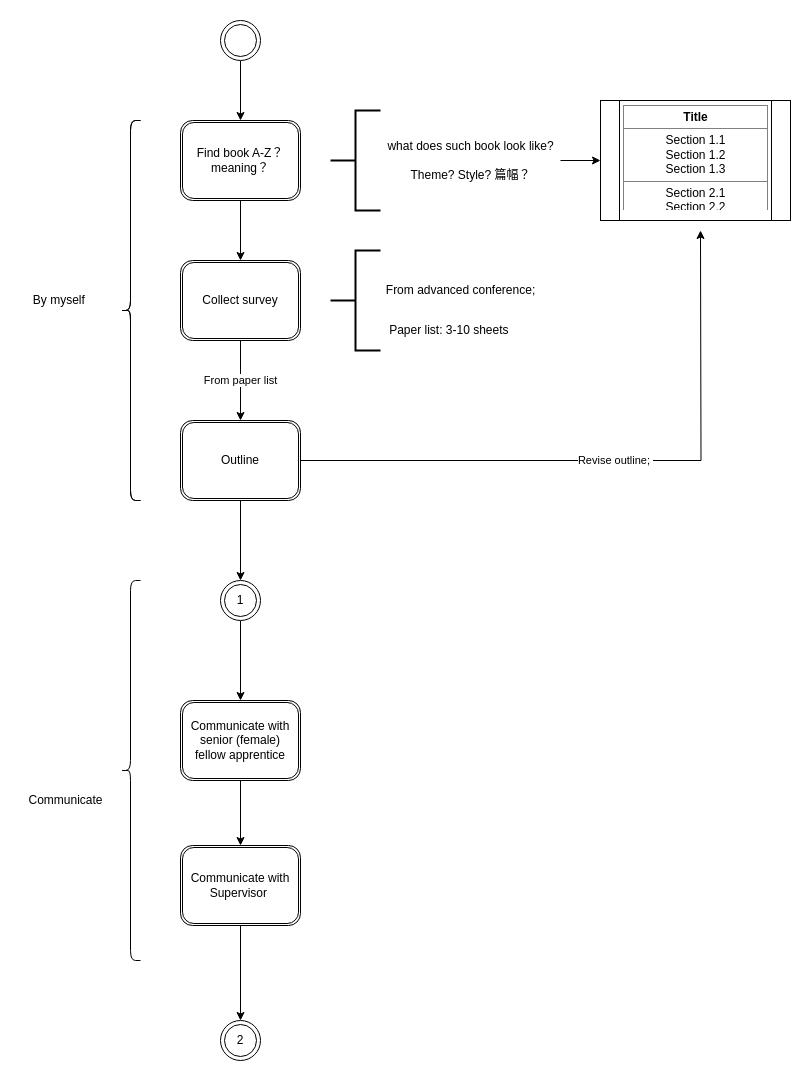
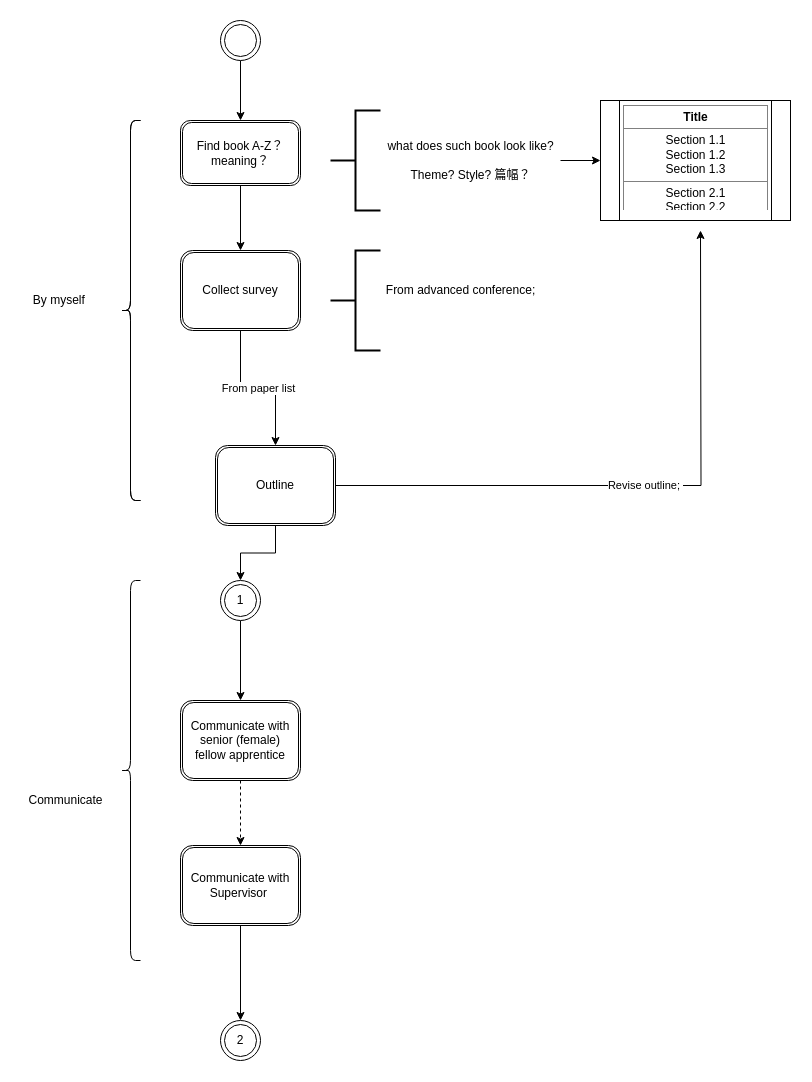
(241, 161) -> (241, 153)
(241, 301) -> (241, 291)
(451, 331) -> none
(241, 461) -> (276, 486)
(241, 810) -> (241, 810)
